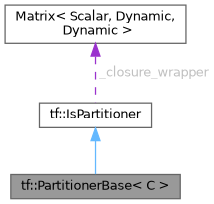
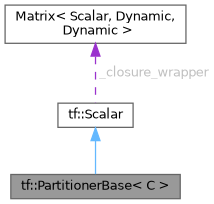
(96, 115) -> (96, 115)
